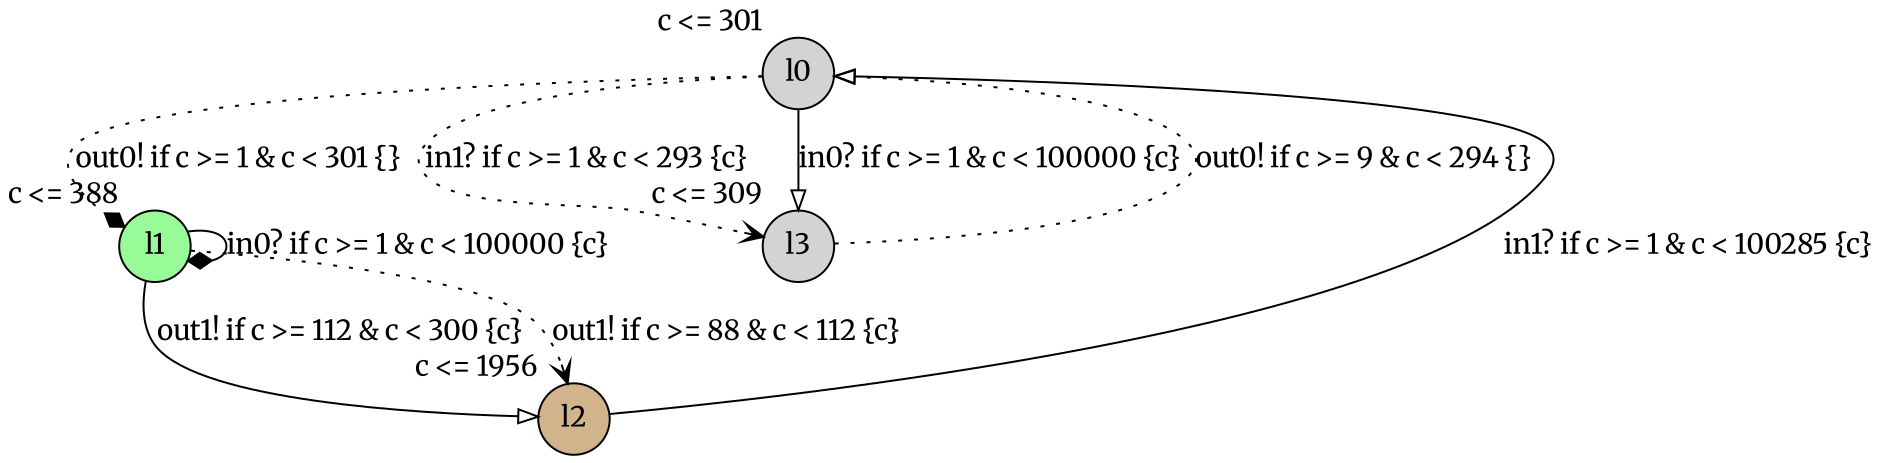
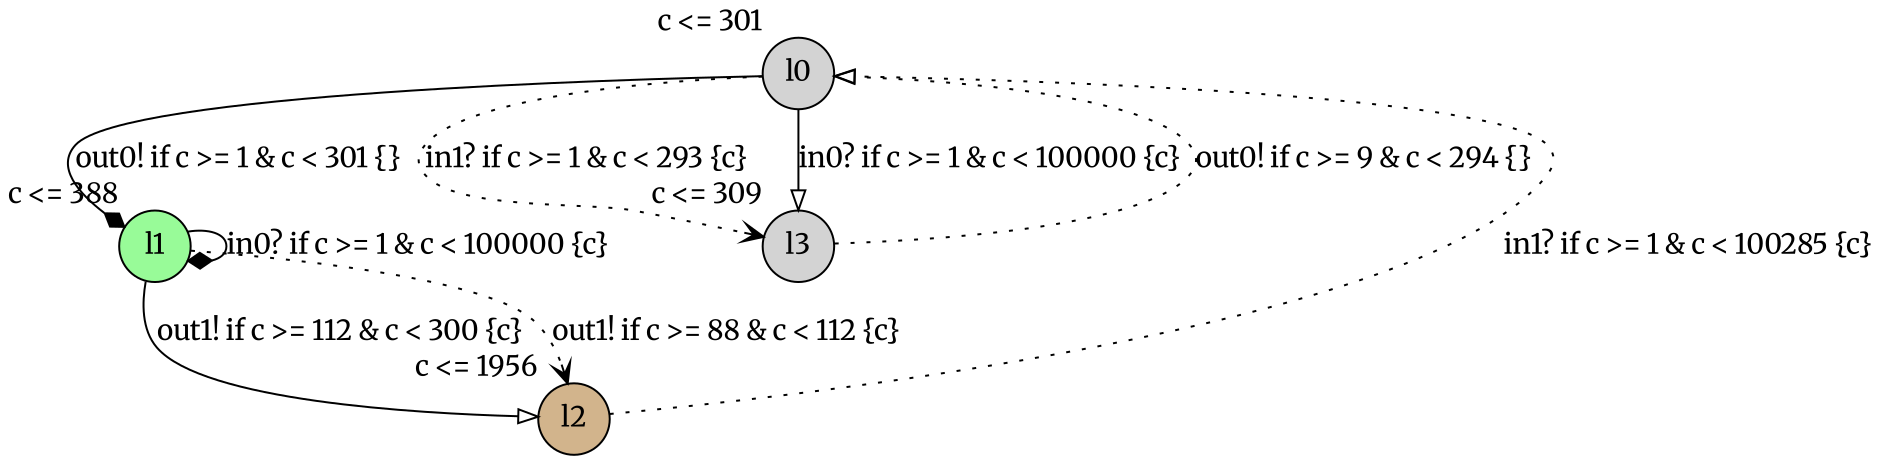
(374, 93) -> (374, 93)
(1445, 244) -> (1445, 244)
